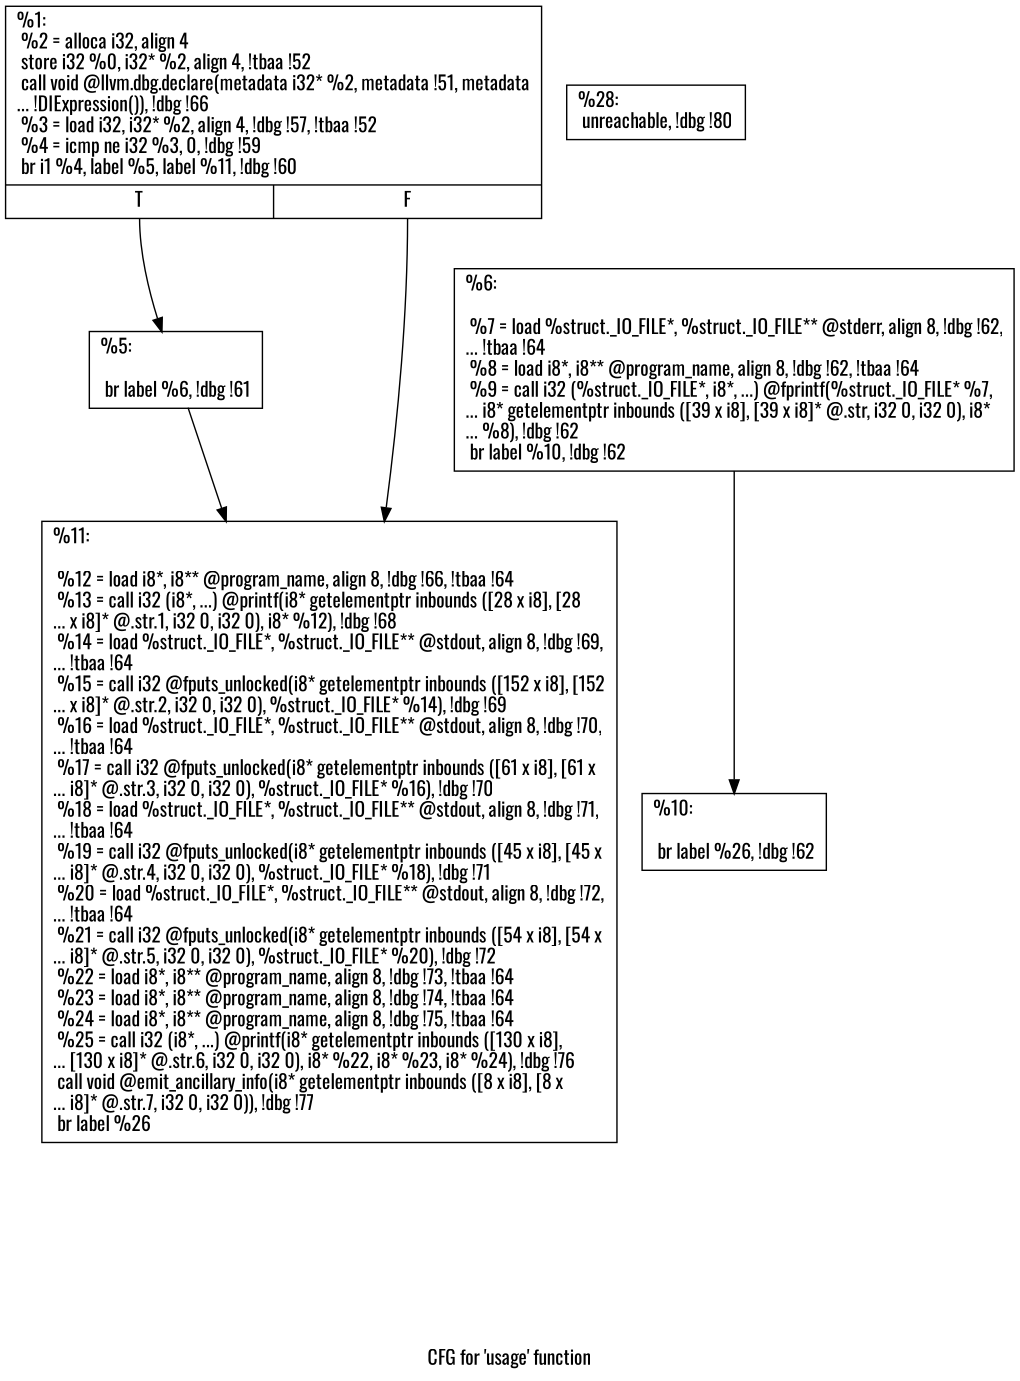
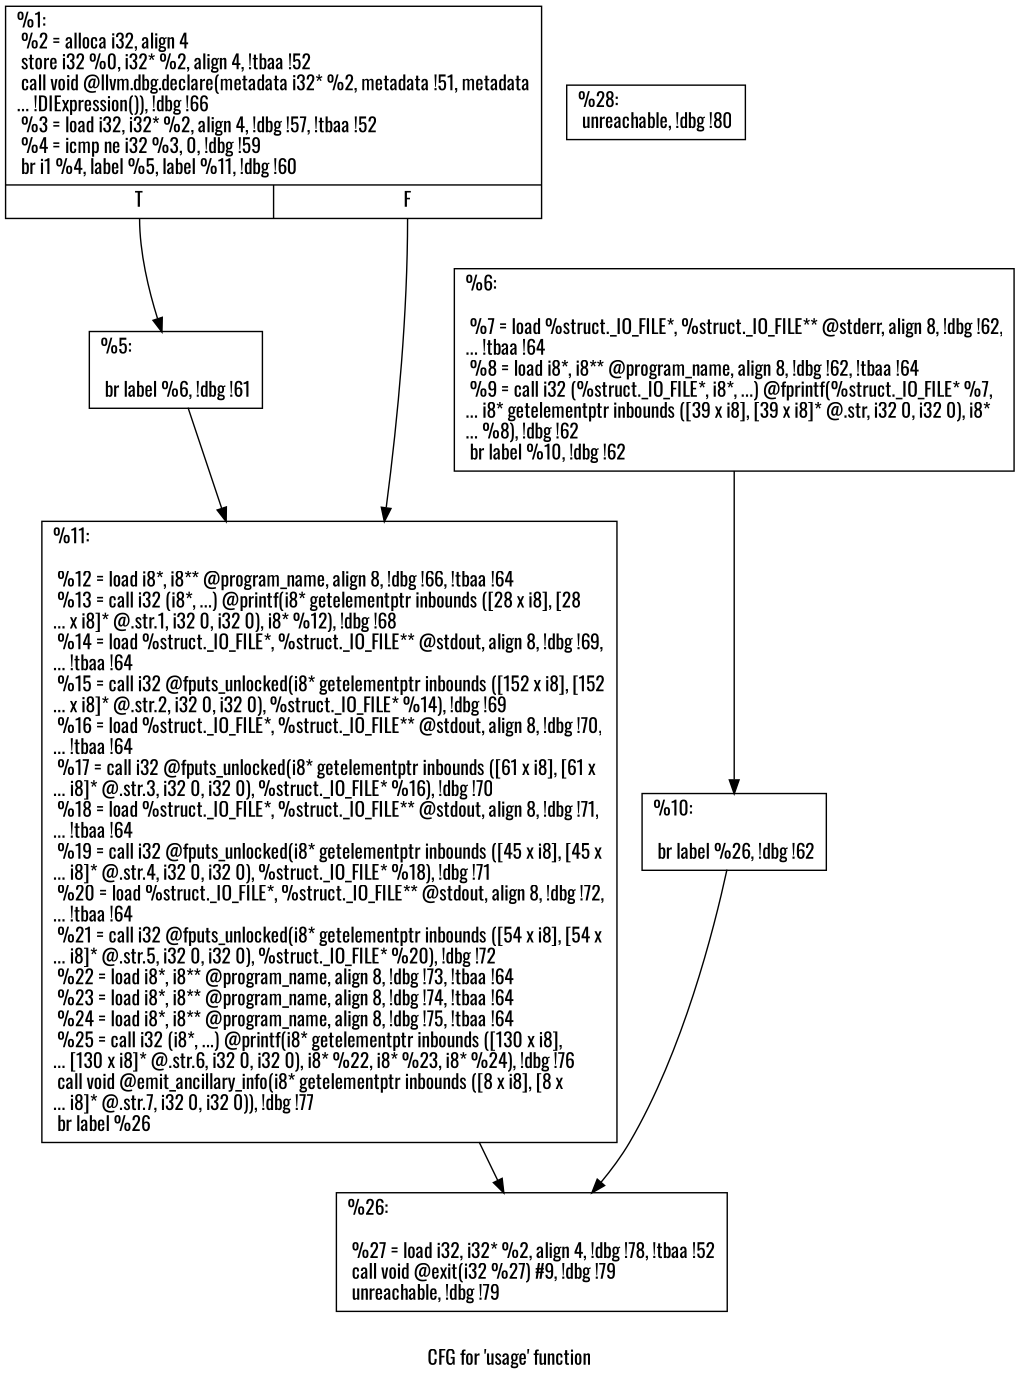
none -> (532, 1252)
